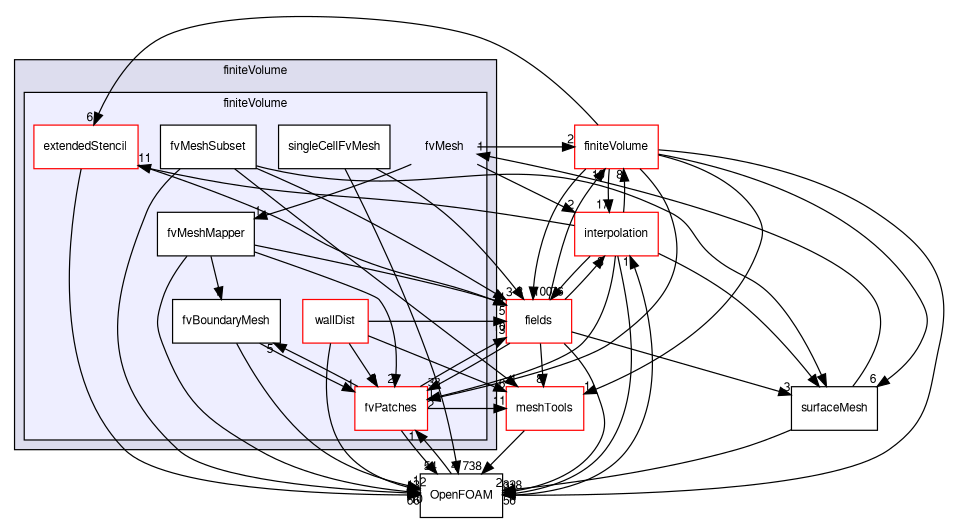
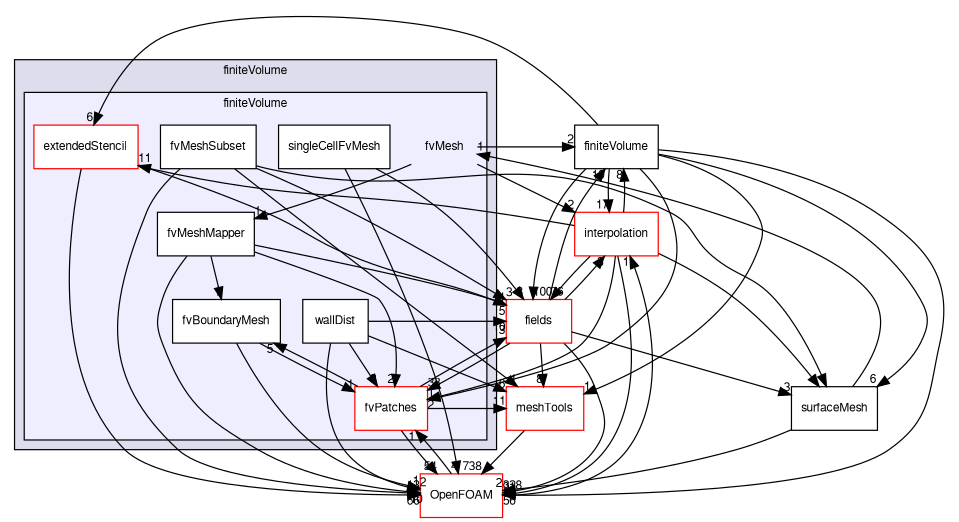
(616, 147) -> (616, 147)
(335, 321) -> (335, 321)
(461, 496) -> (461, 496)
